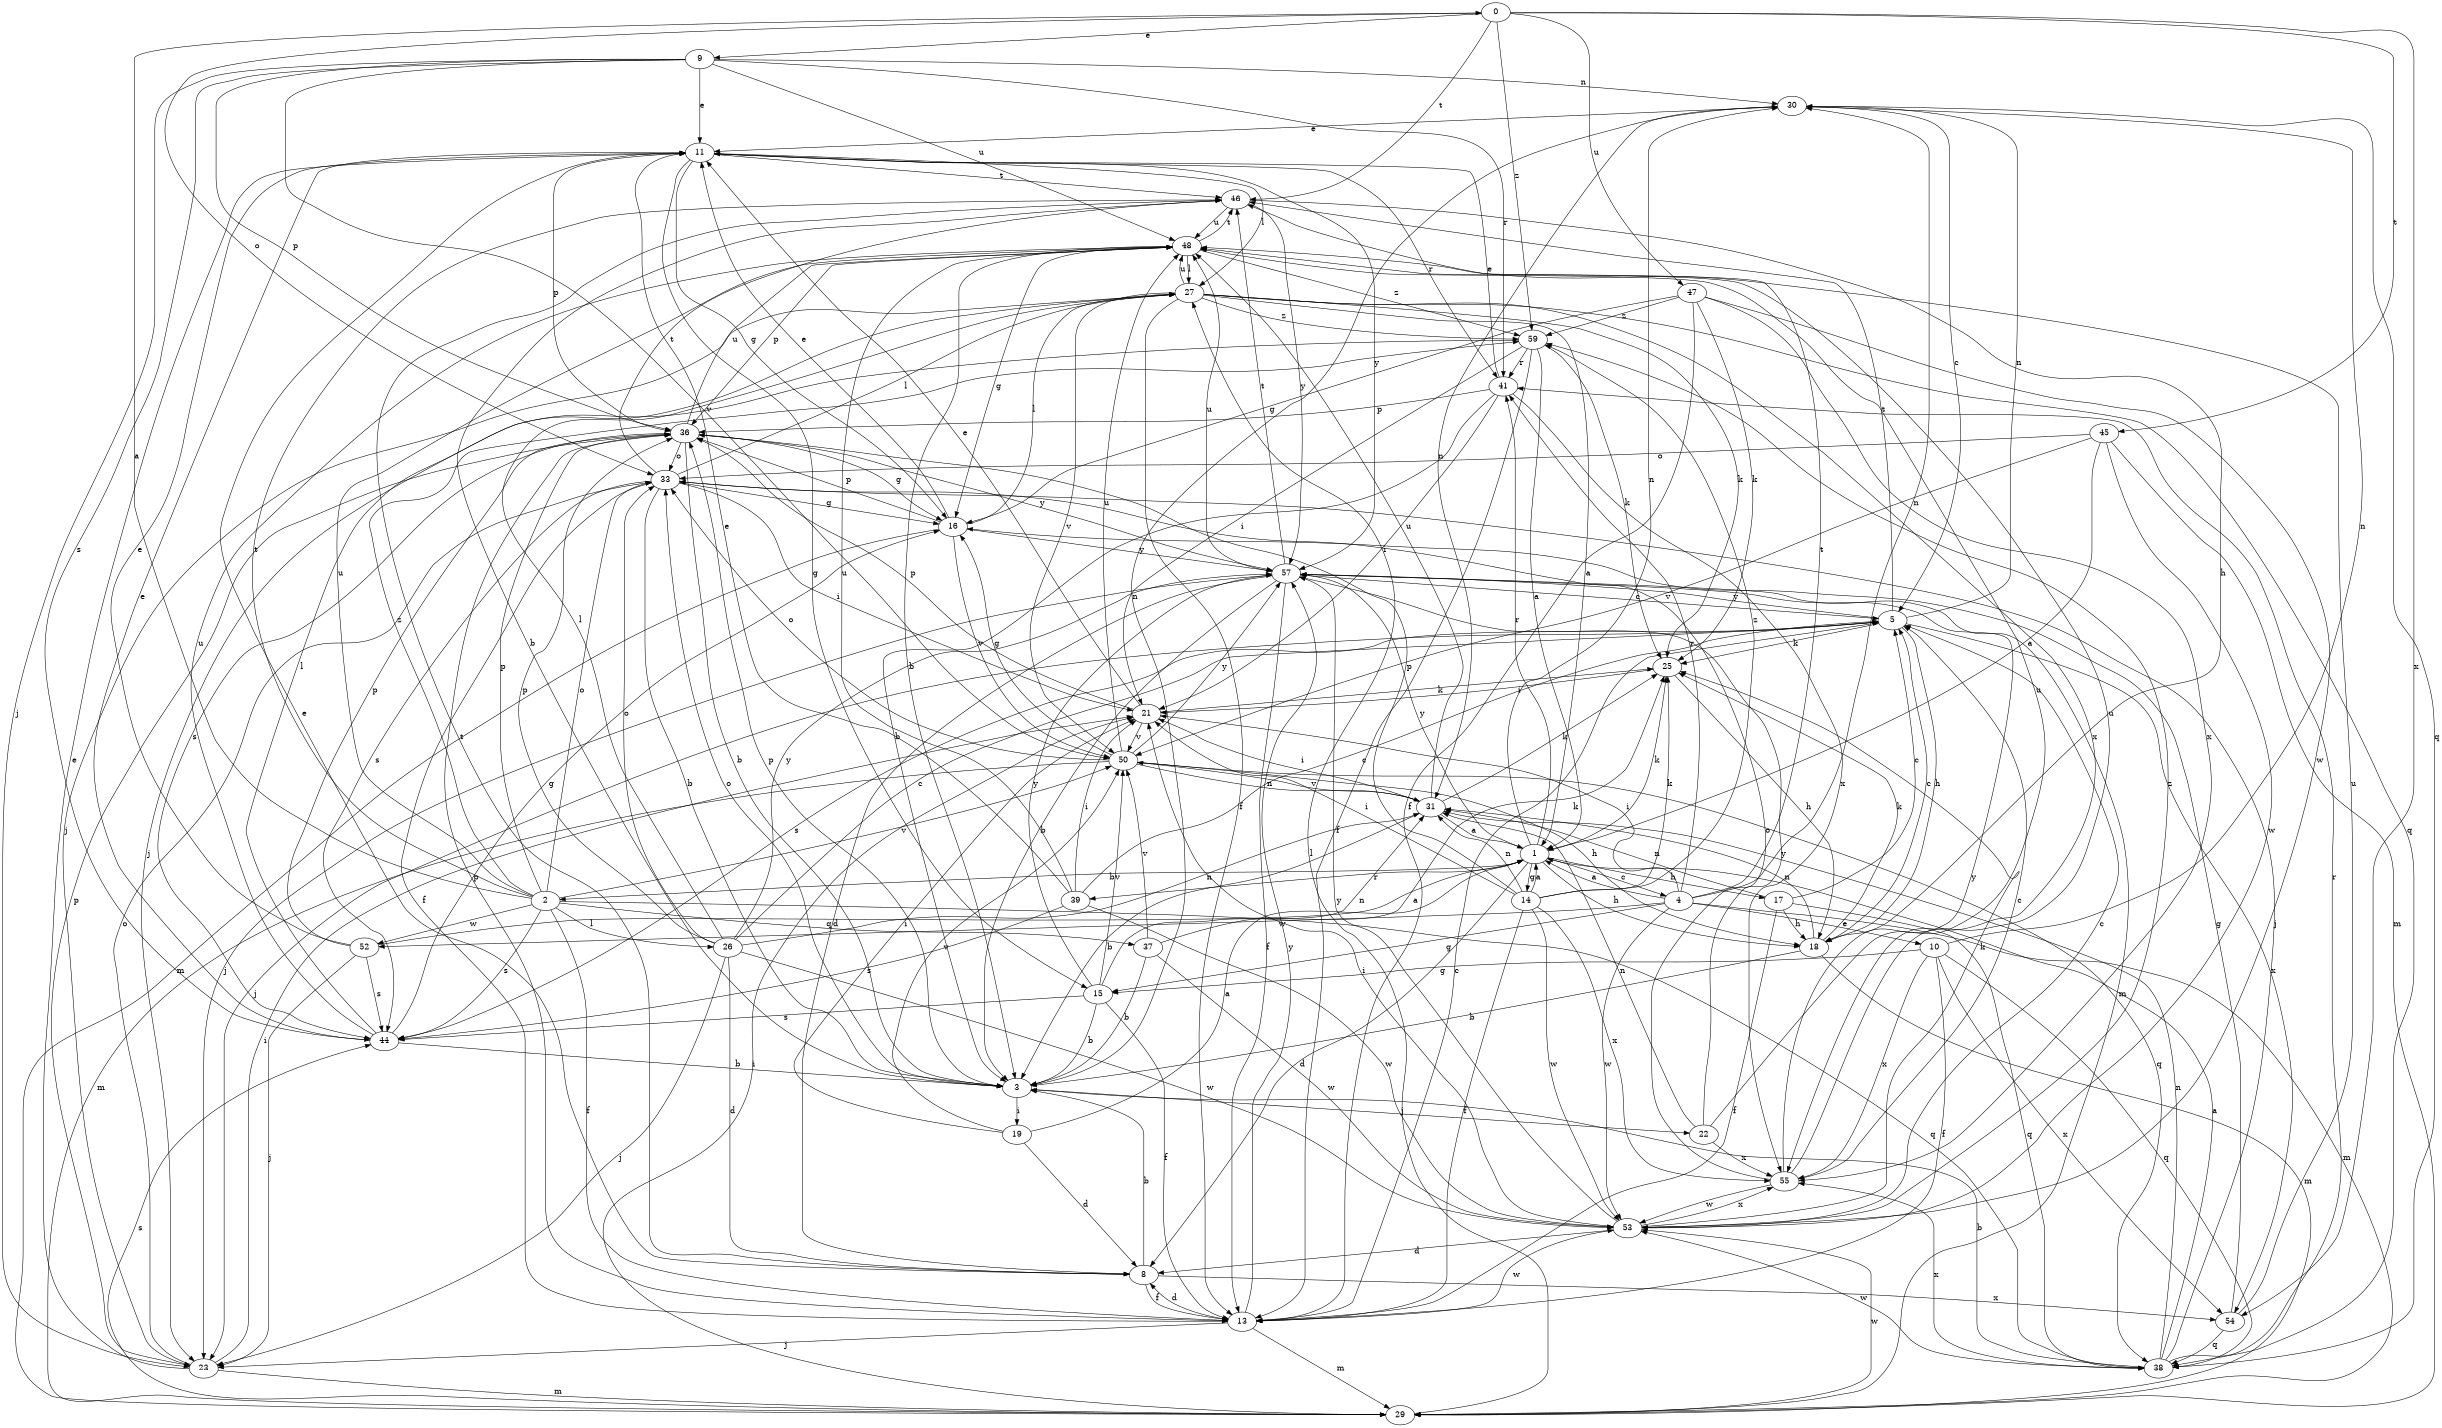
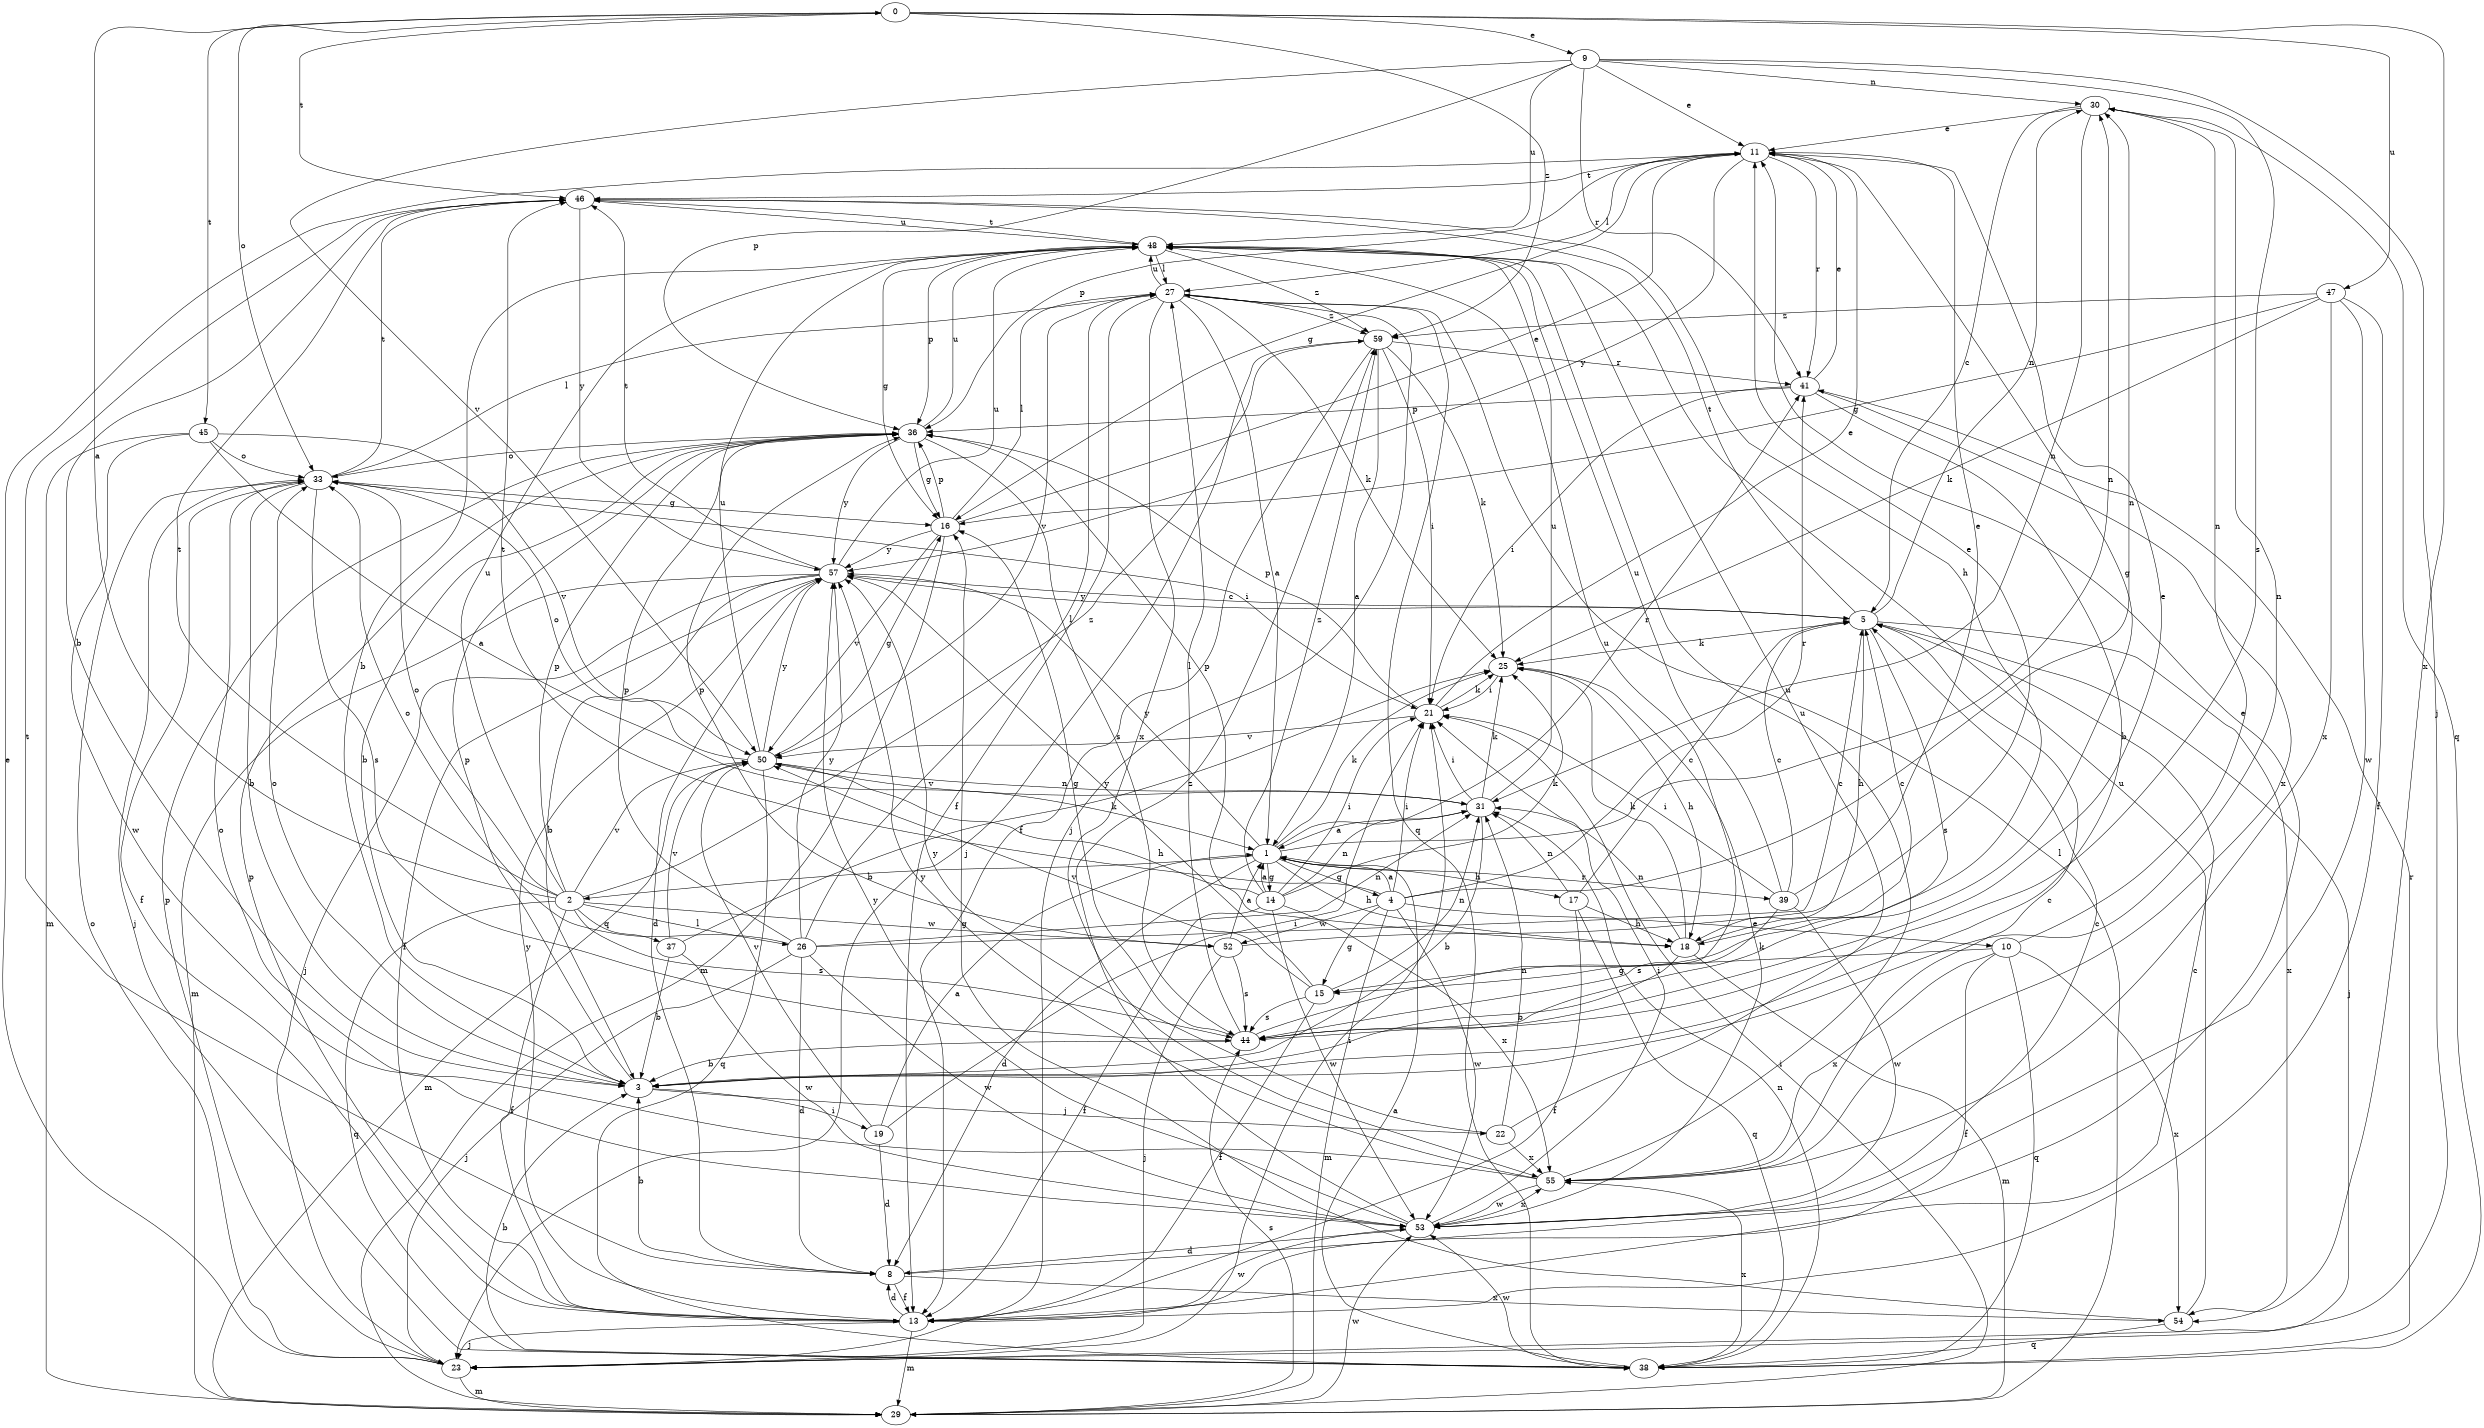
(1623, 877) -> (1339, 877)
(1080, 1049) -> none
